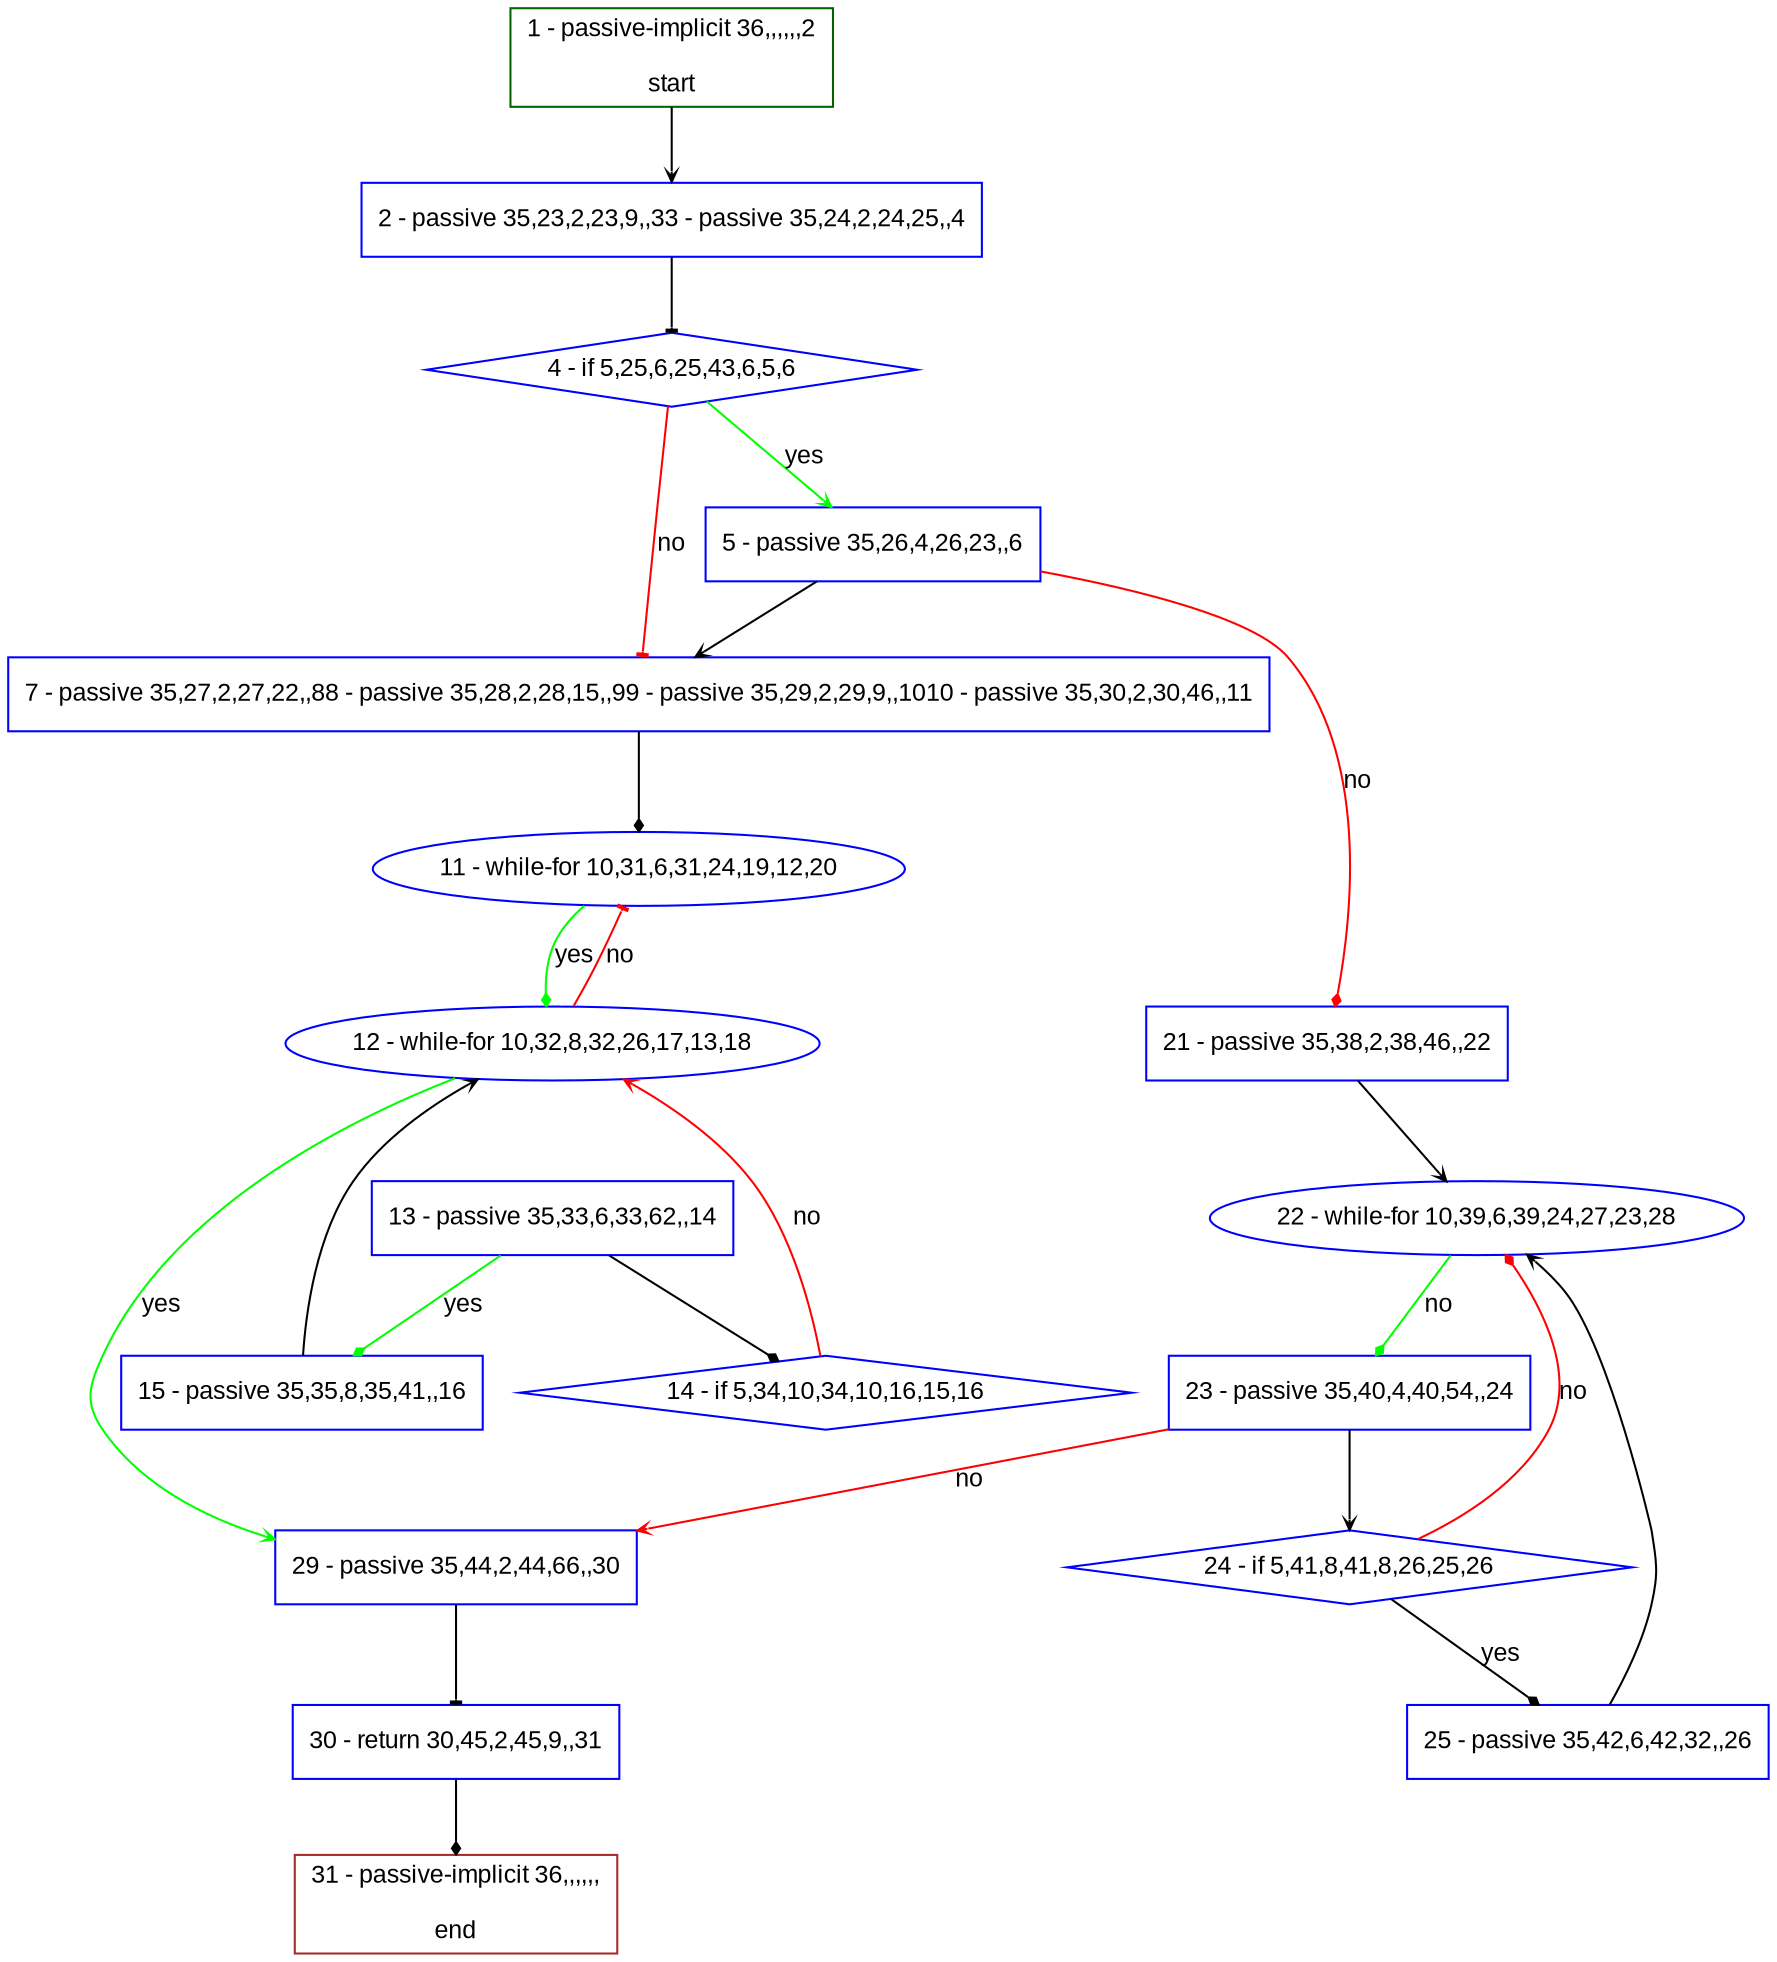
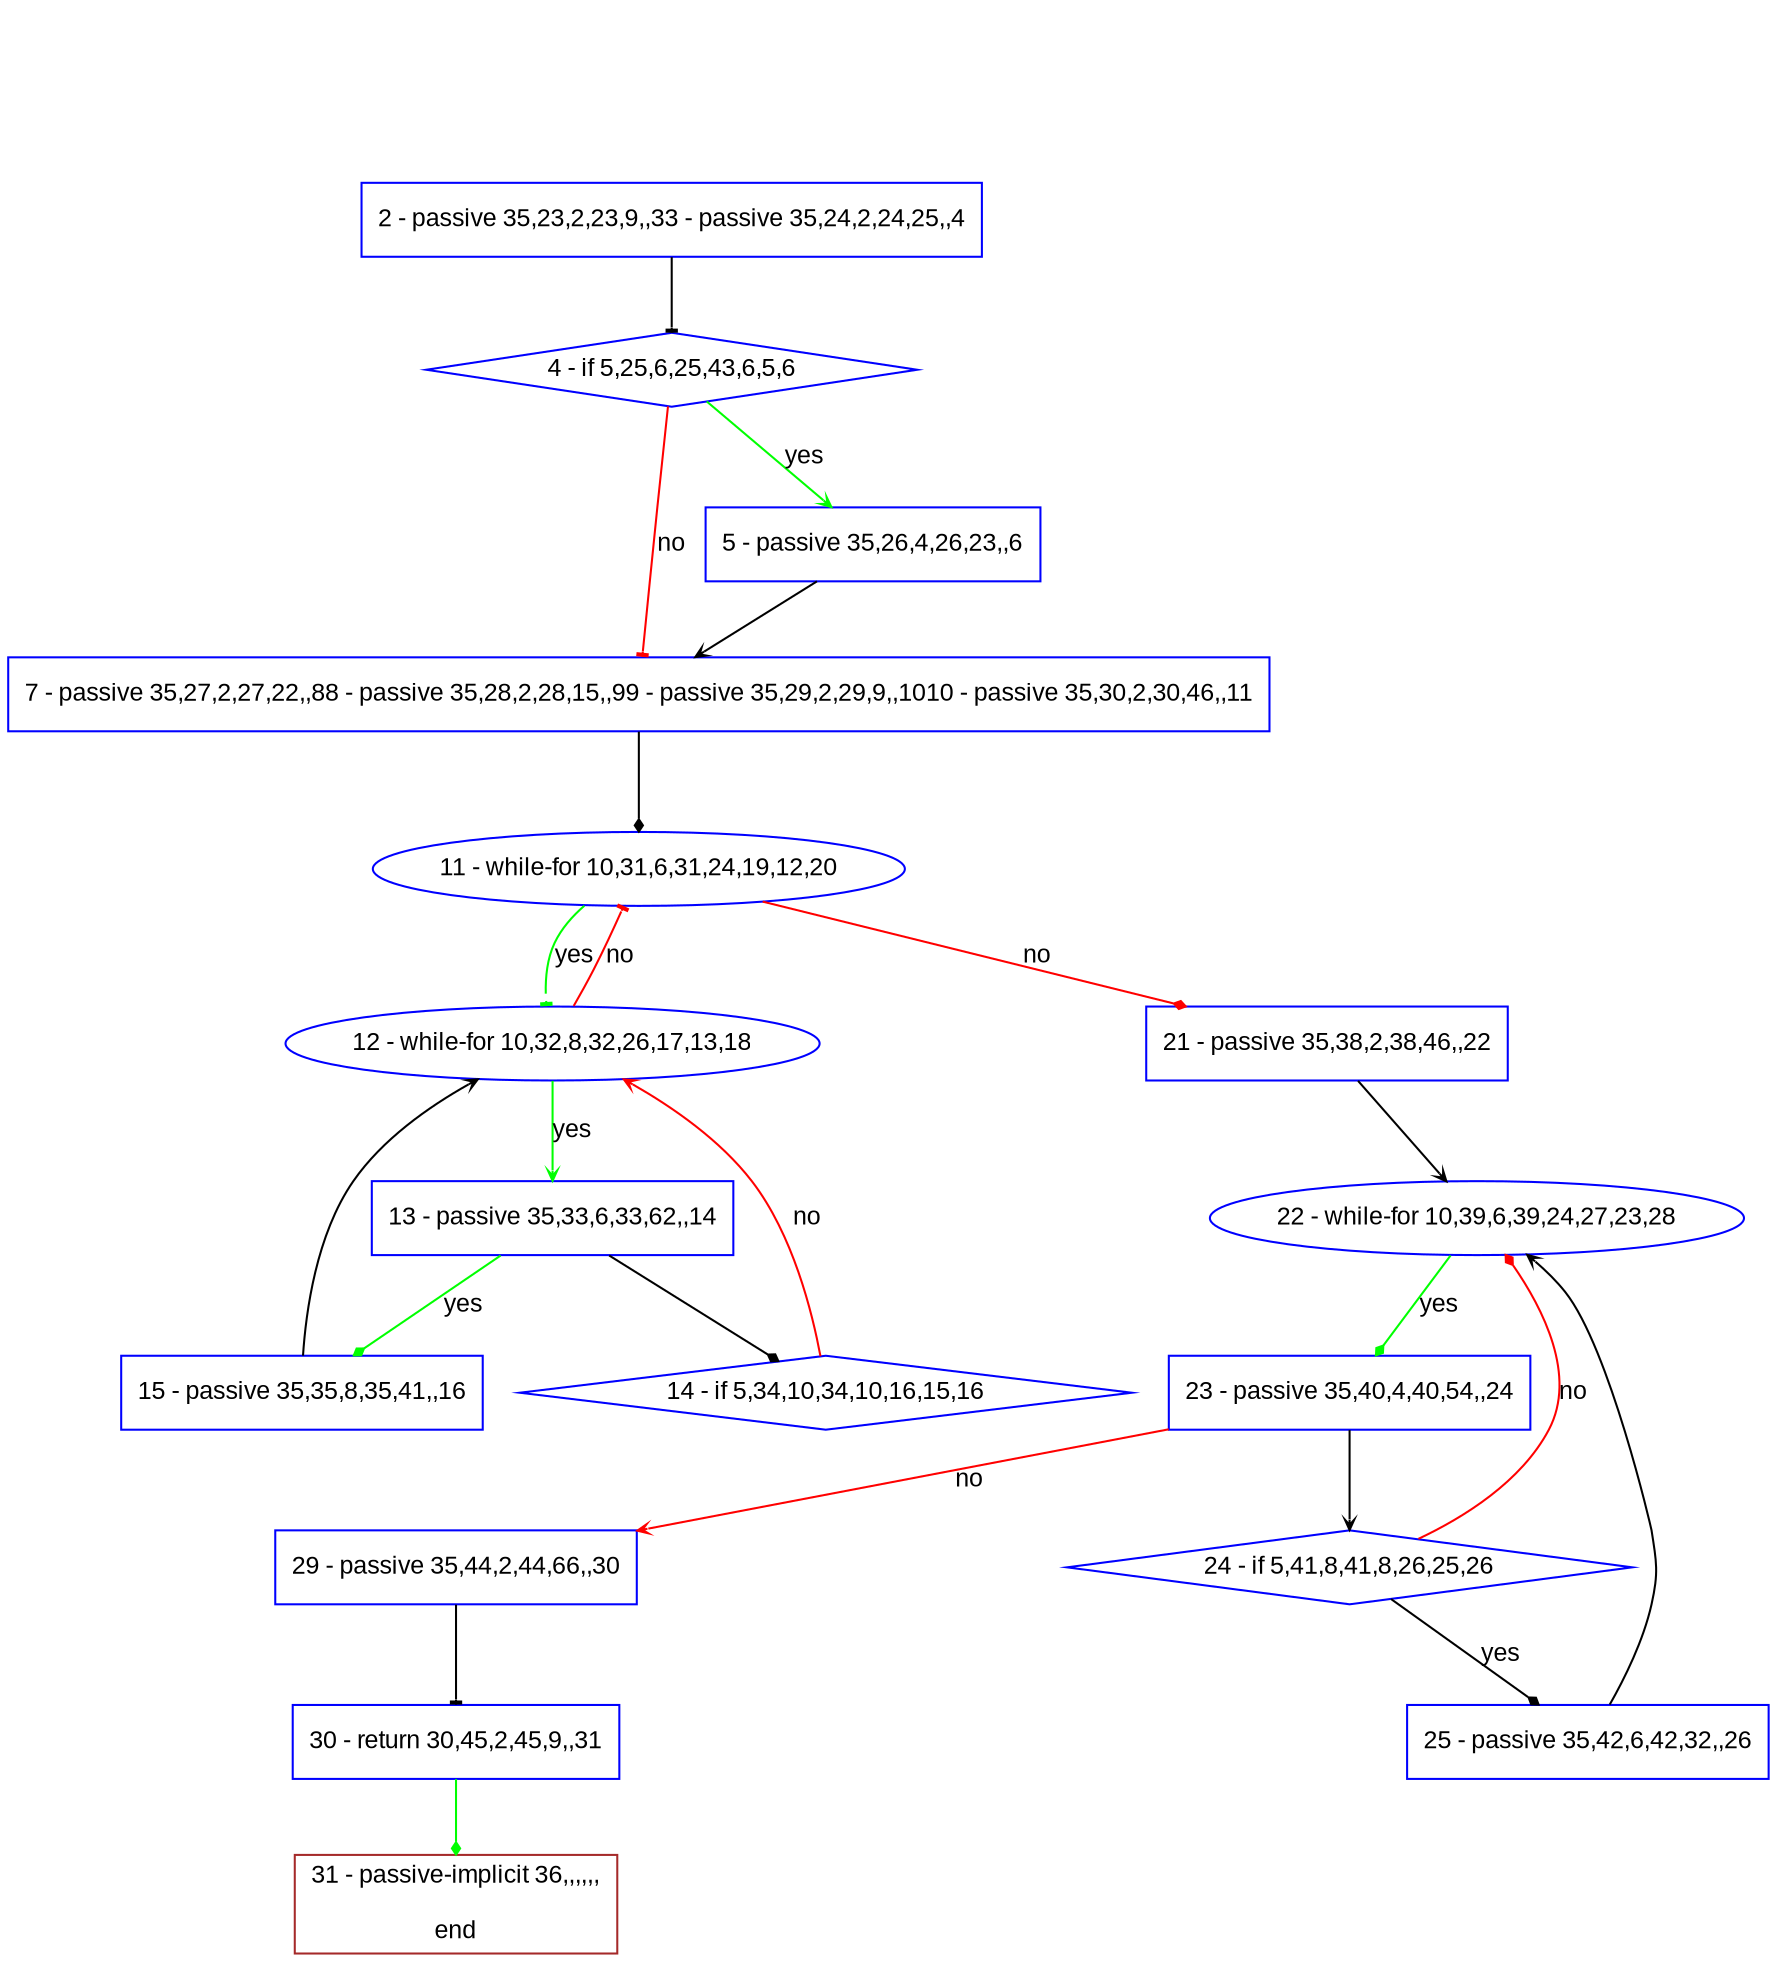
(672, 58) -> none
(1312, 693) -> (968, 953)
(554, 945) -> (554, 945)
(152, 1279) -> (553, 1125)
(1439, 1305) -> (1439, 1305)
(456, 1810) -> (456, 1810)
